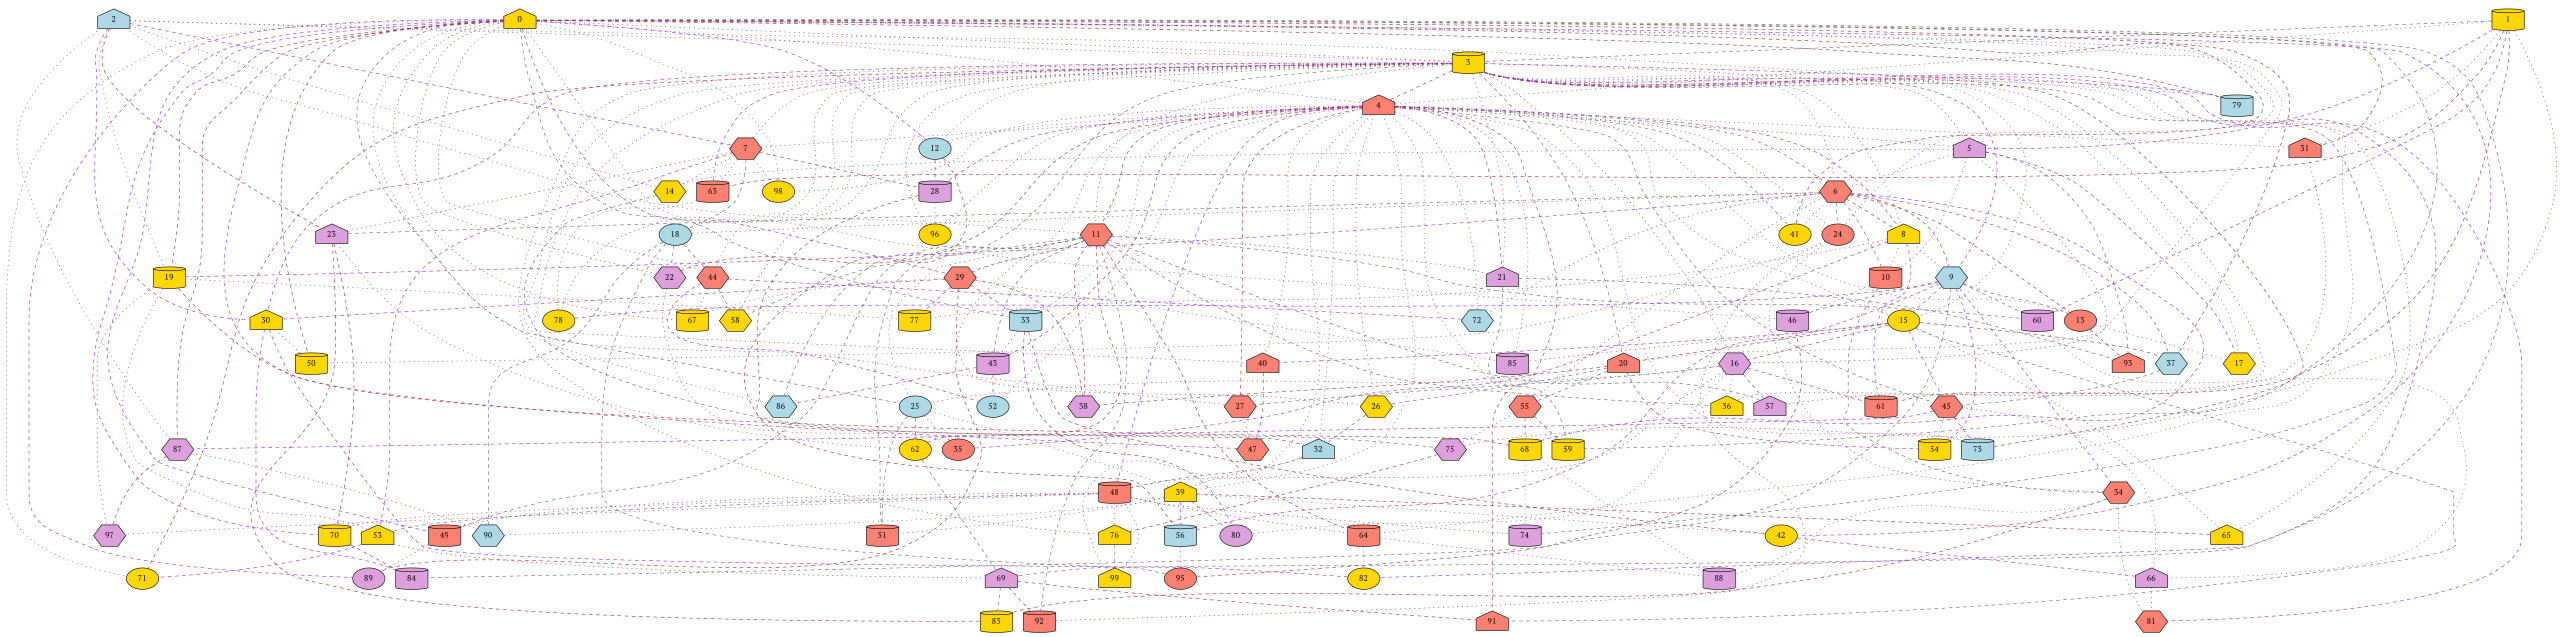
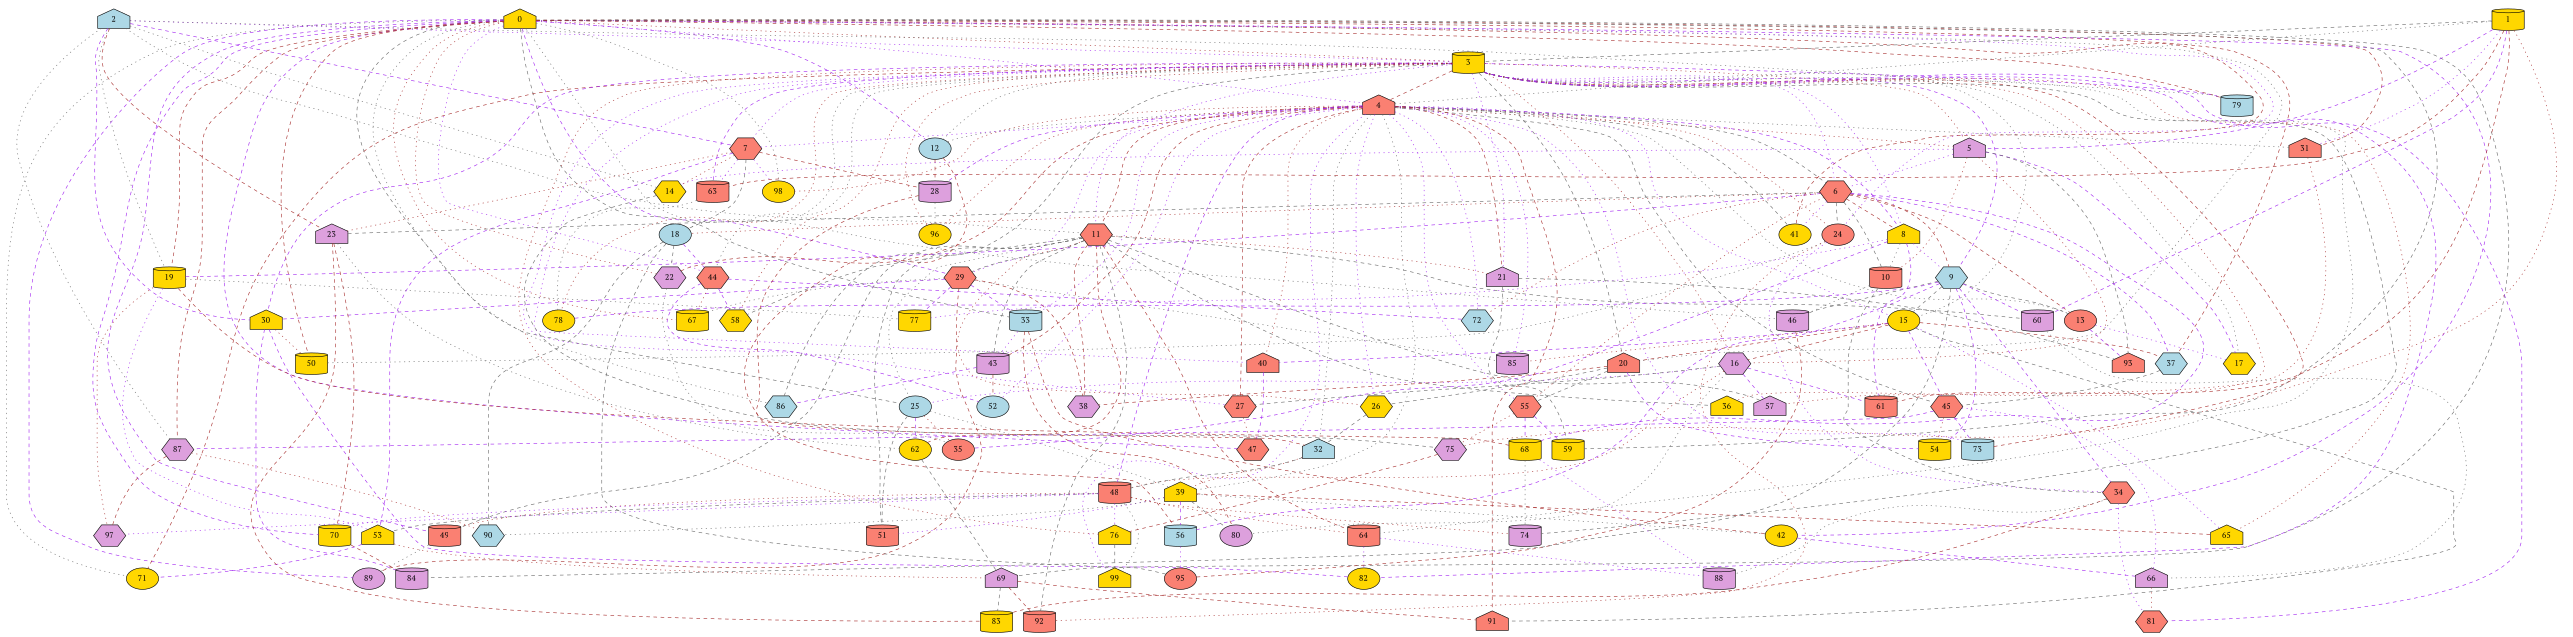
(2004, 304) -> (2004, 304)
(1731, 386) -> none
